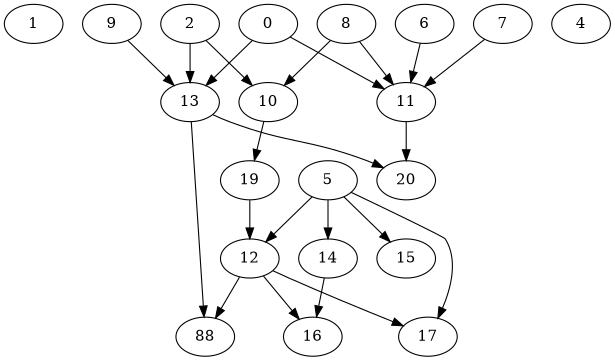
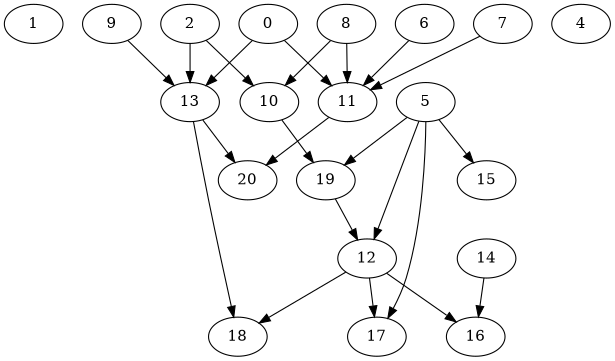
(328, 214) -> (380, 138)
(205, 337) -> (238, 337)
